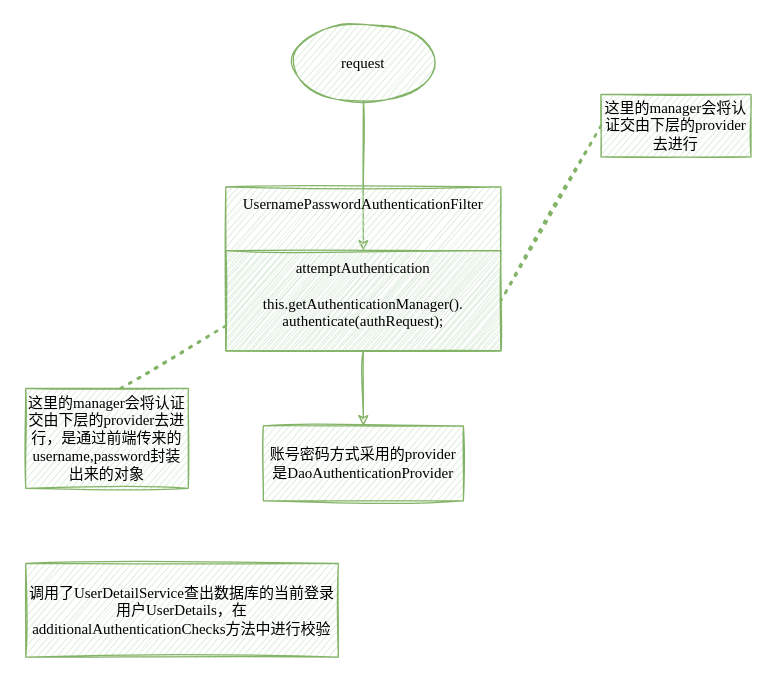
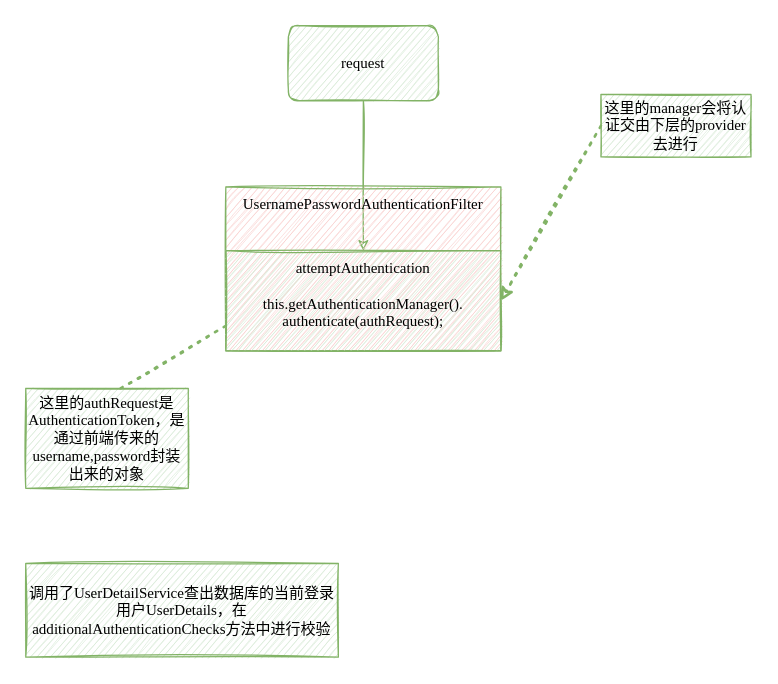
(363, 63) -> (363, 63)
(363, 214) -> (363, 214)
(505, 293) -> (507, 290)
(363, 385) -> none
(107, 438) -> (107, 438)
(363, 463) -> none
